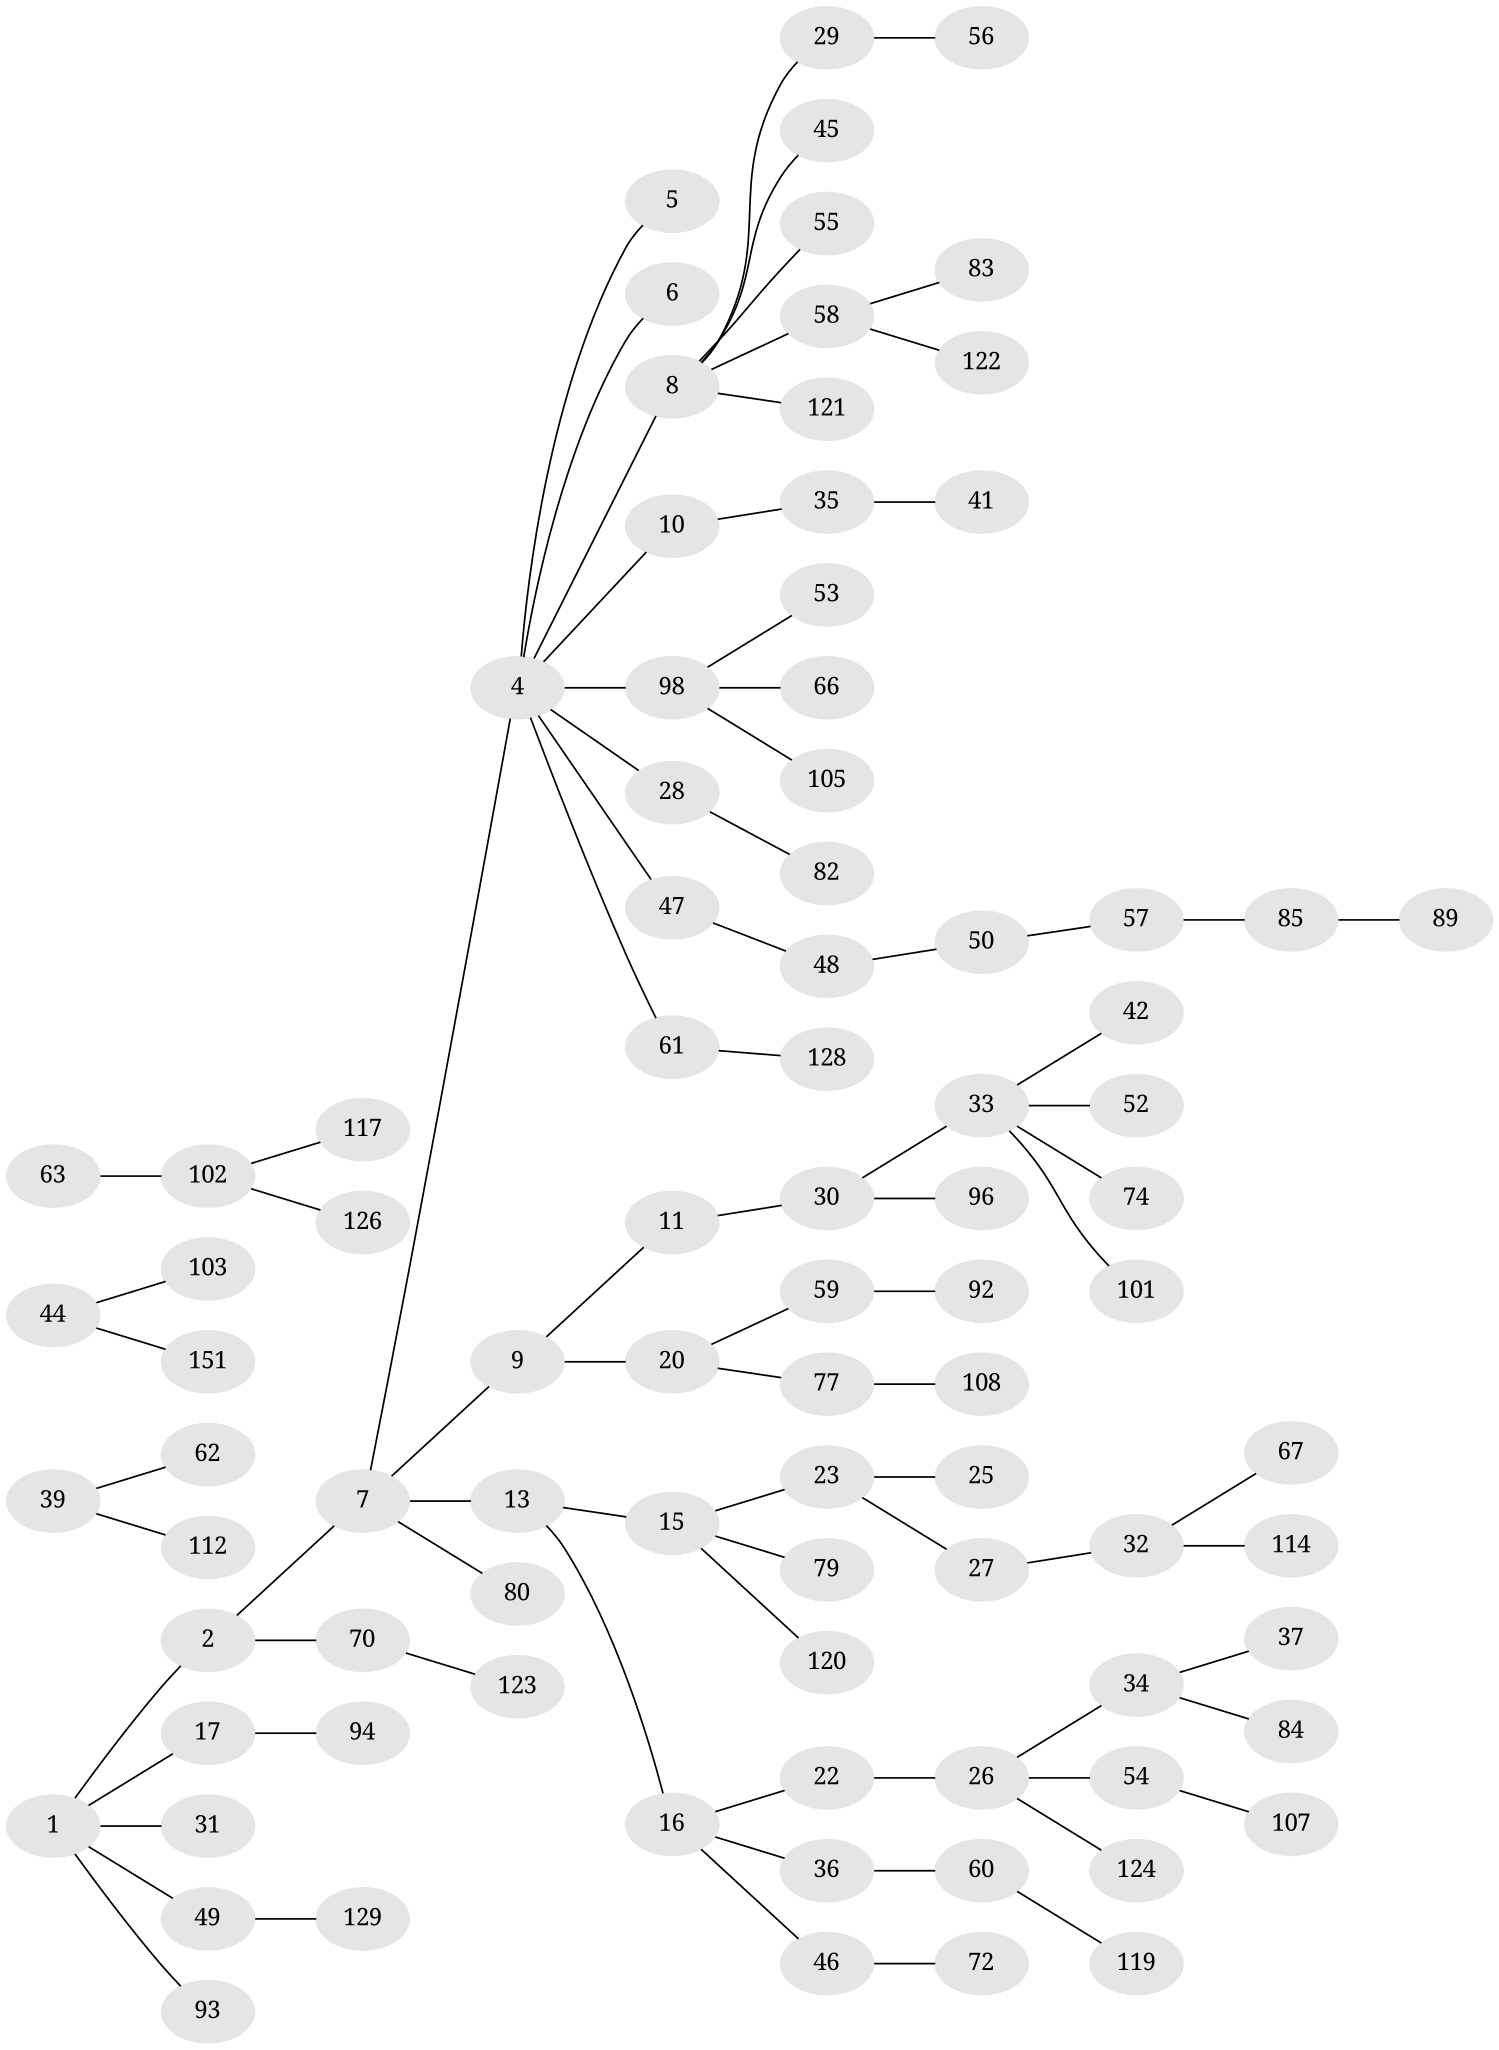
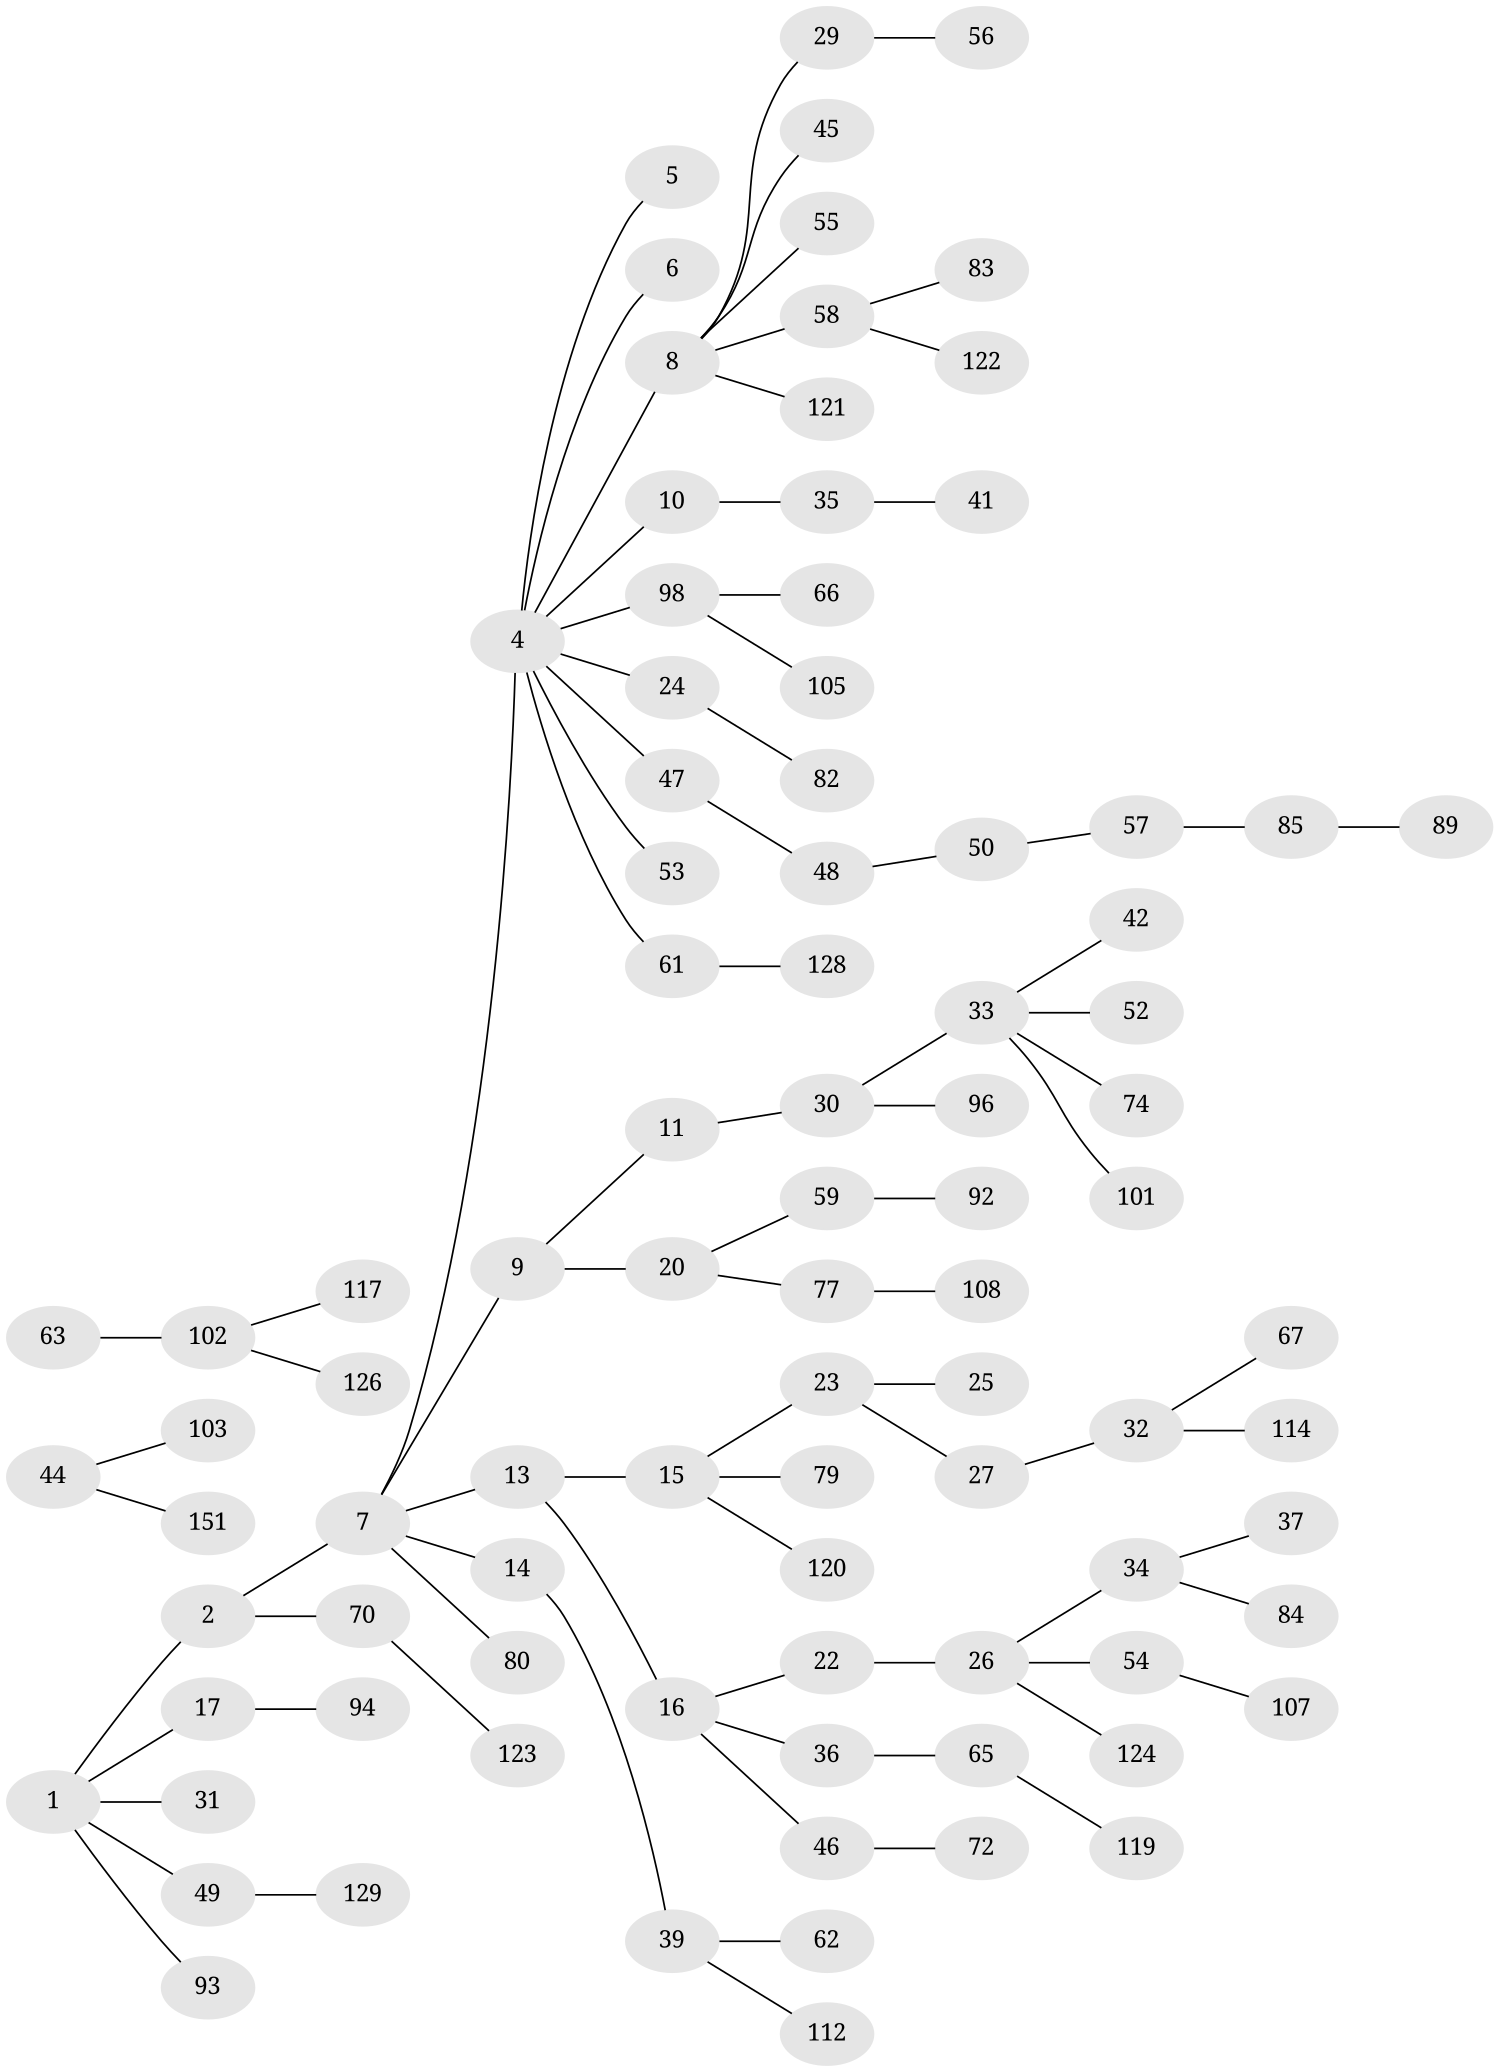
(750, 641) -> (584, 763)
(672, 793) -> (672, 688)
none -> (518, 1570)
(982, 1871) -> (982, 1756)
